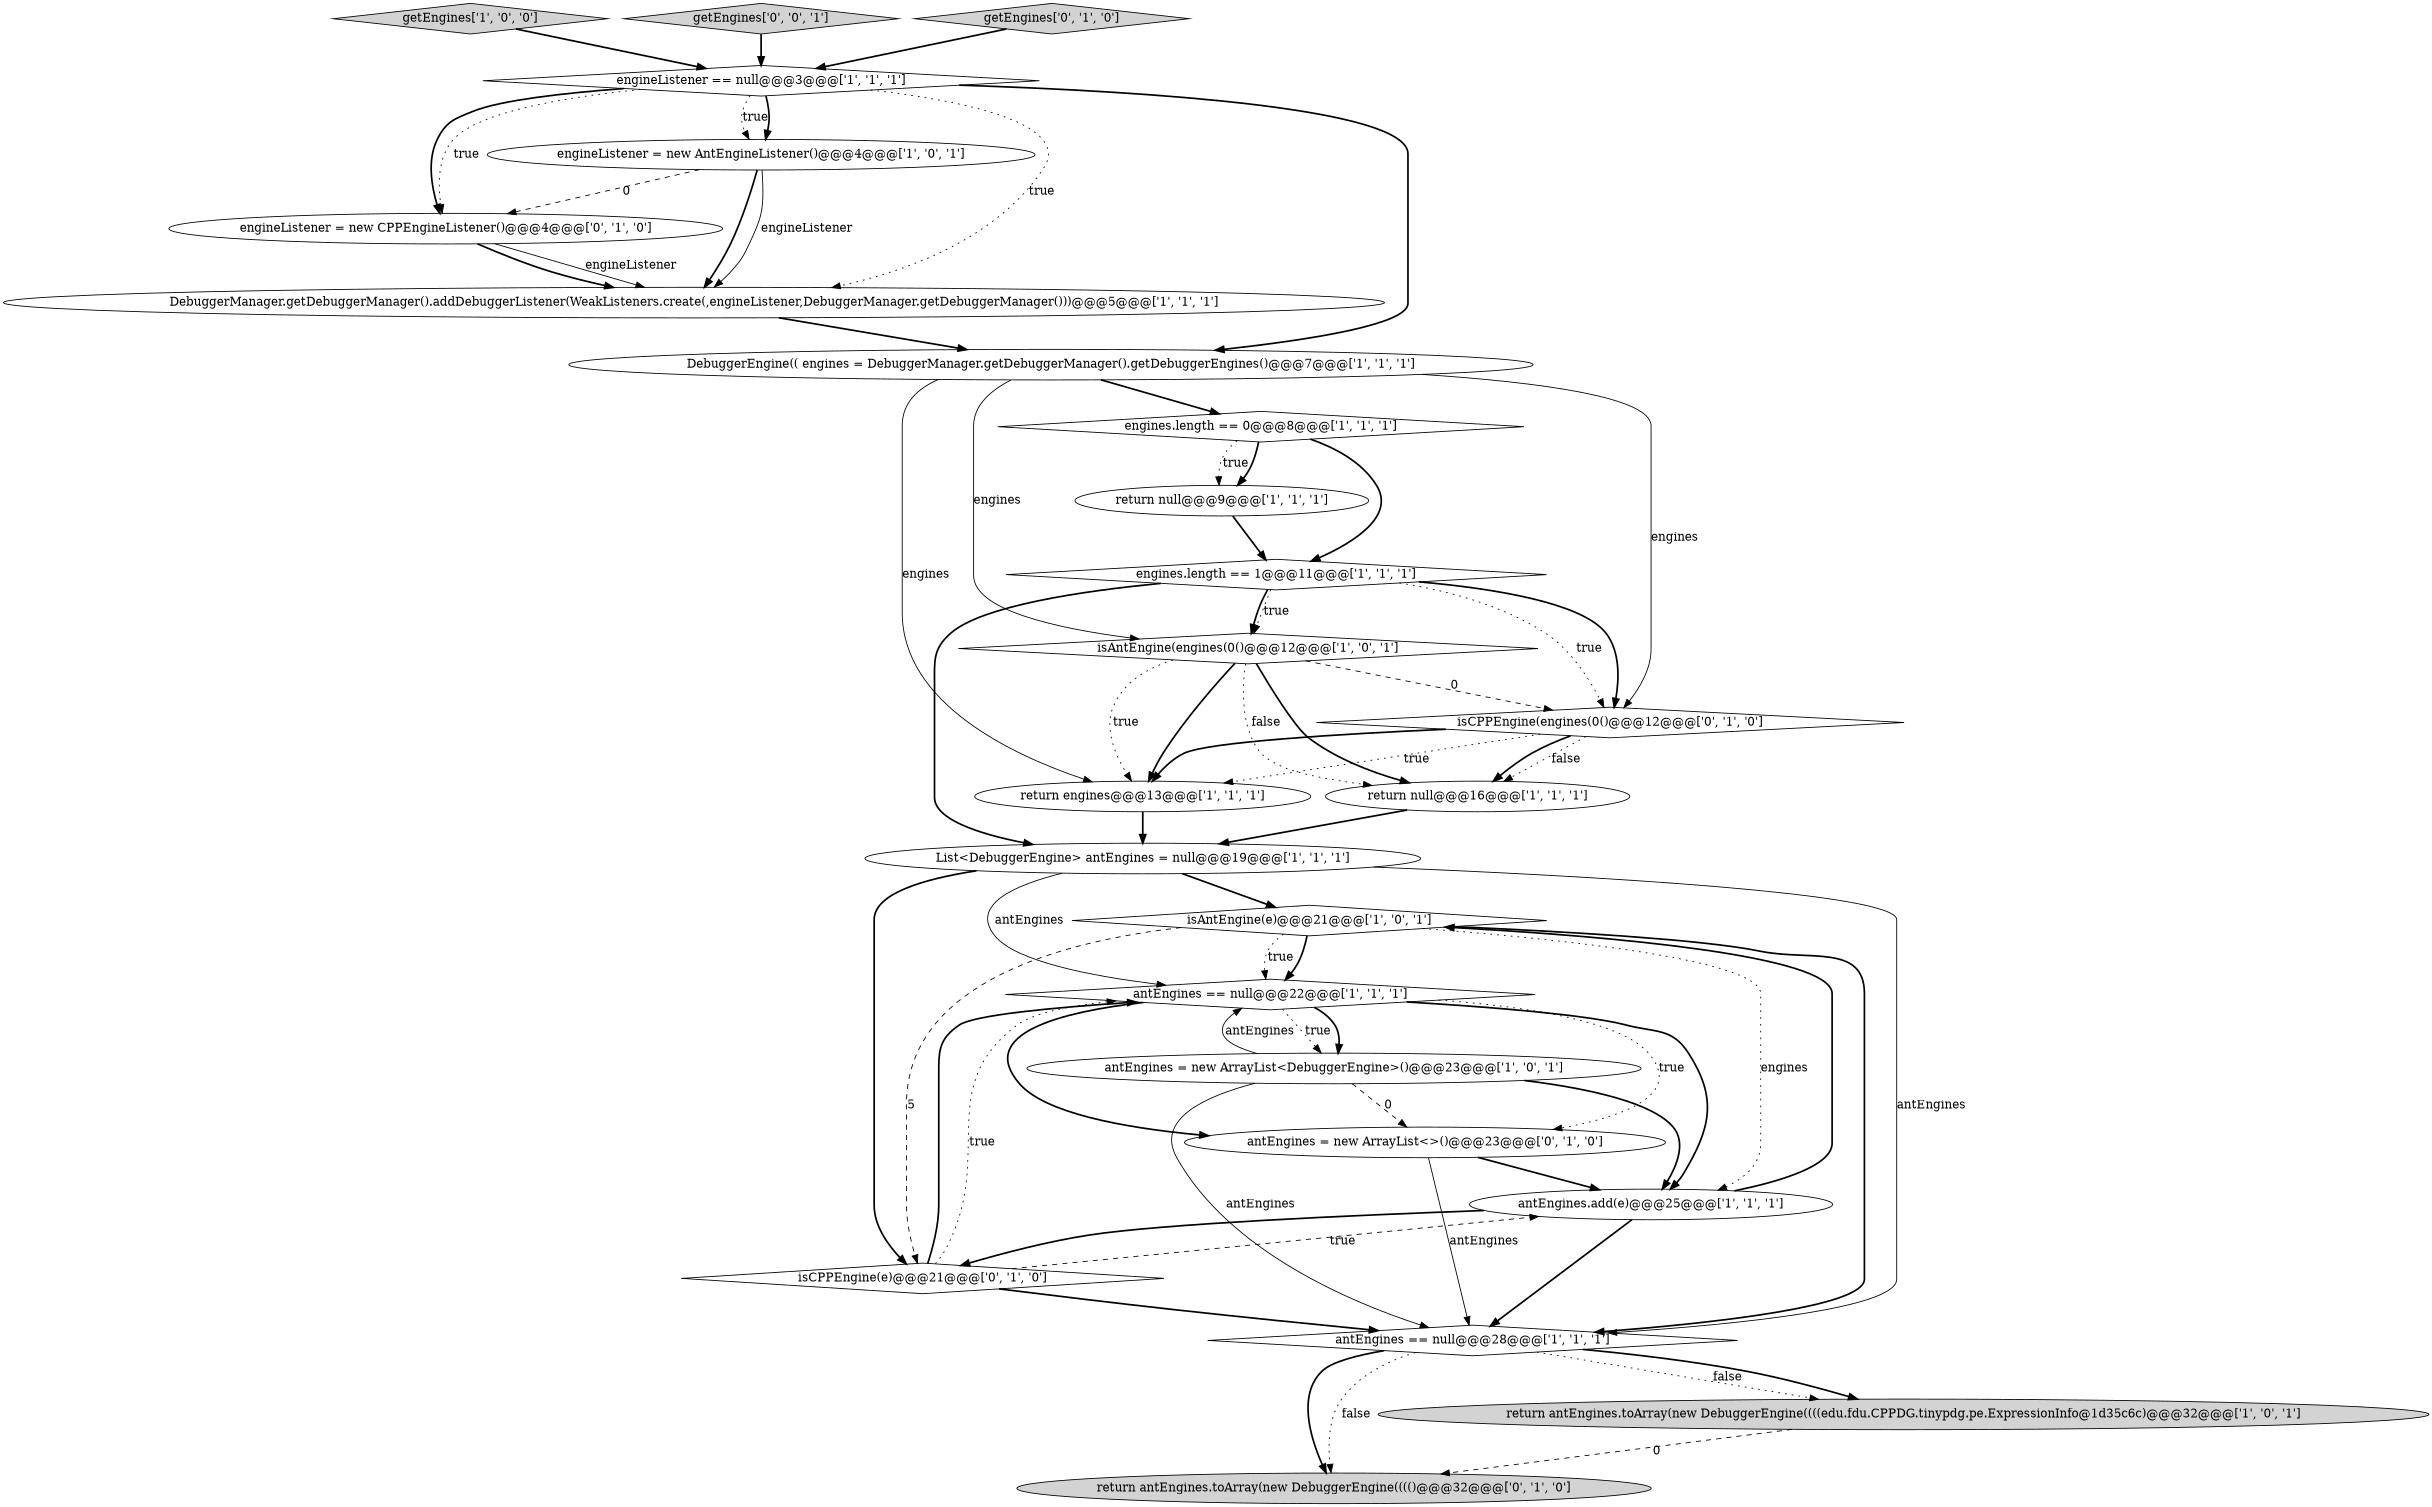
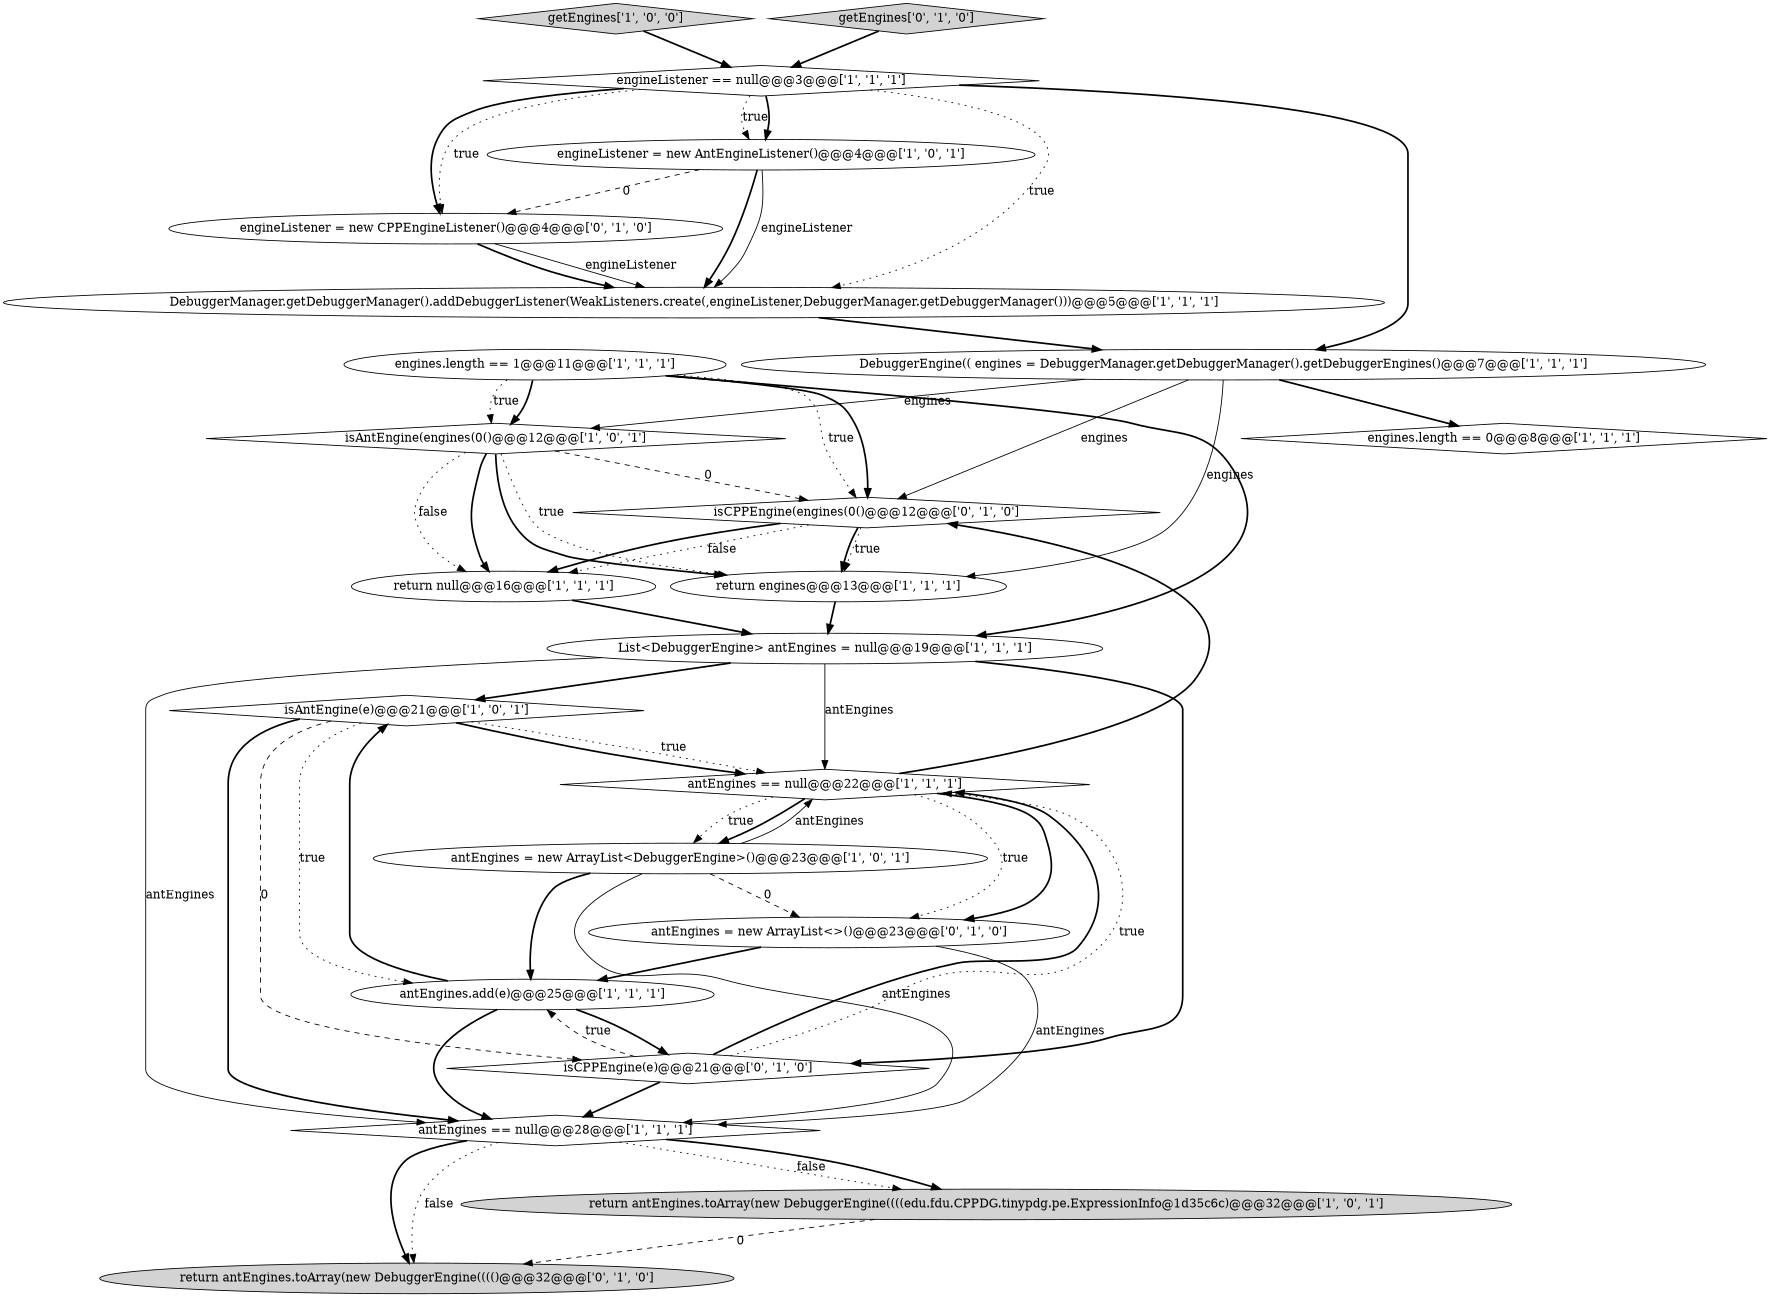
(761, 19) -> none
(1381, 496) -> none
(1222, 501) -> none
(1276, 575) -> (535, 365)
(1622, 1024) -> (1199, 671)
(1784, 1068) -> (313, 859)
(912, 1105) -> (265, 895)
